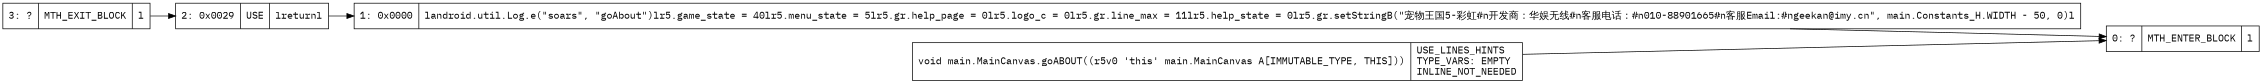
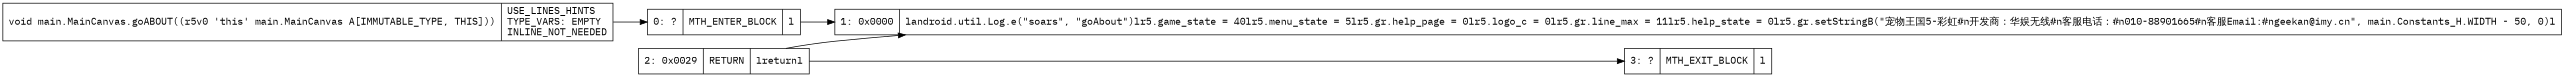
(159, 16) -> (1213, 61)
(255, 16) -> (727, 61)
(1944, 33) -> (814, 22)
